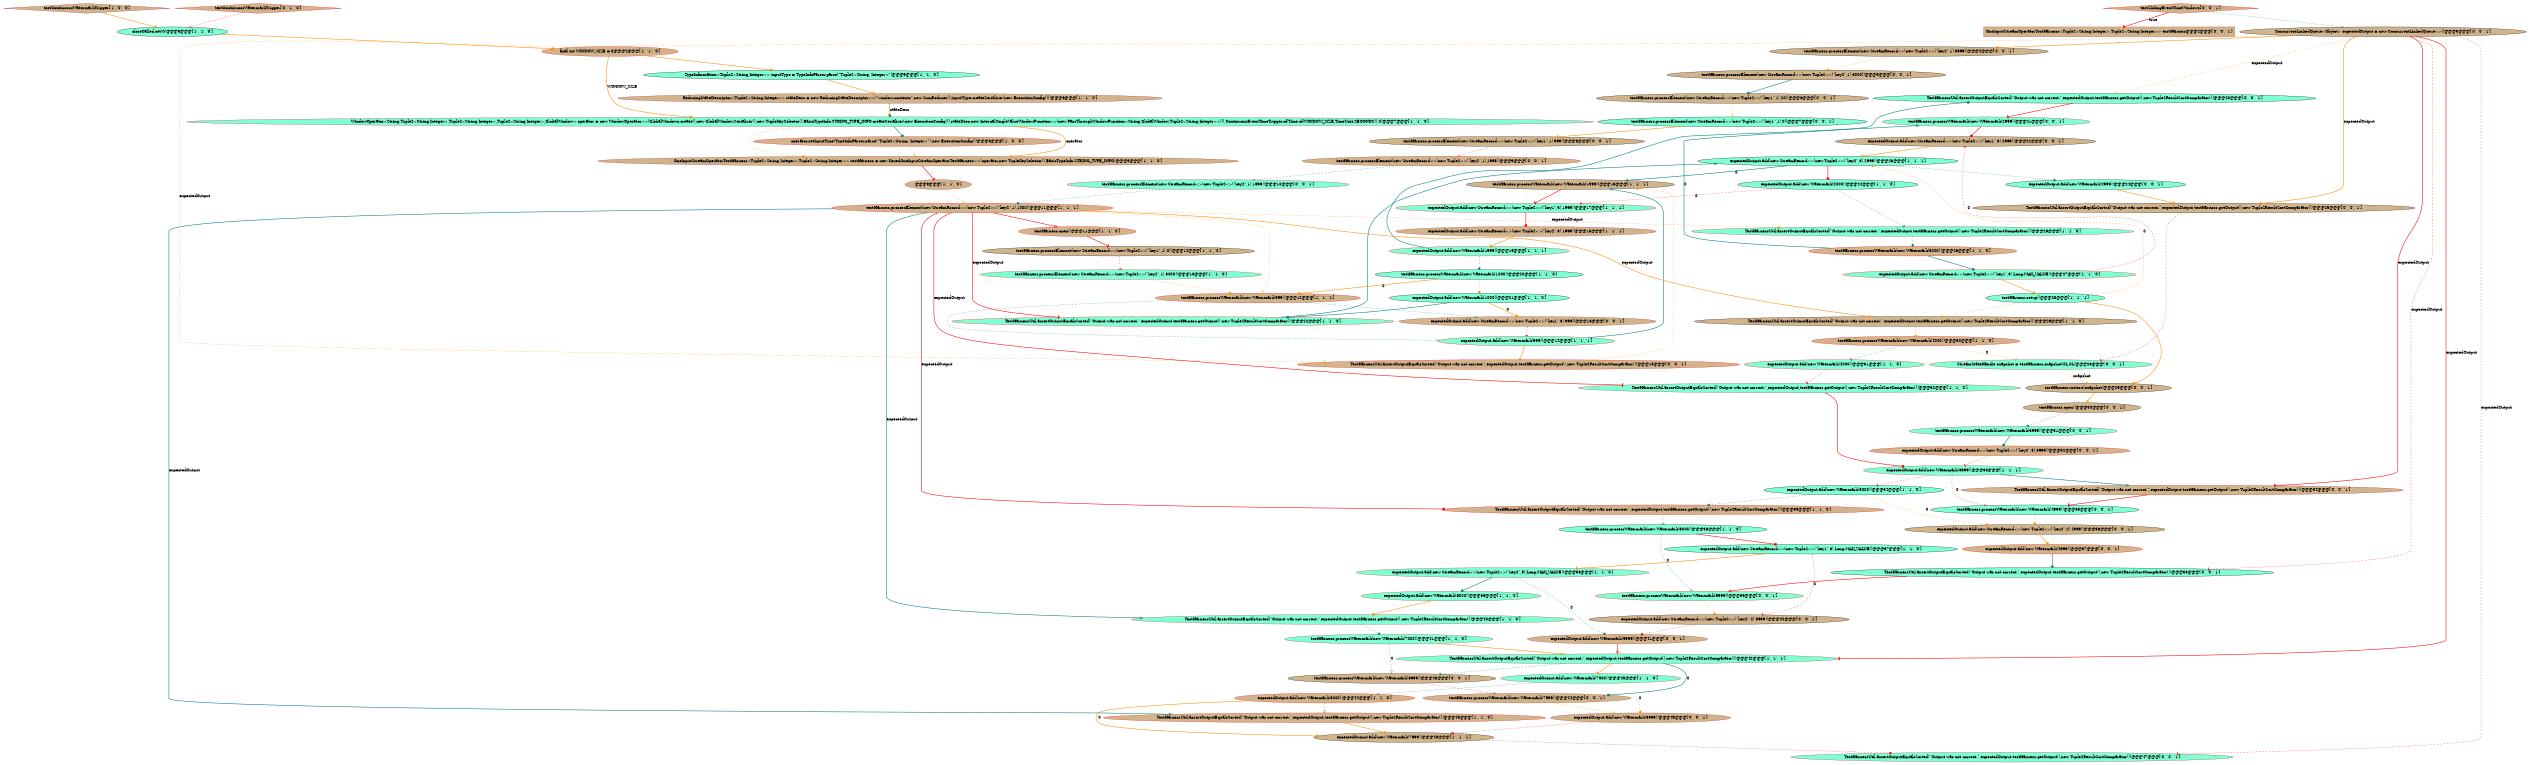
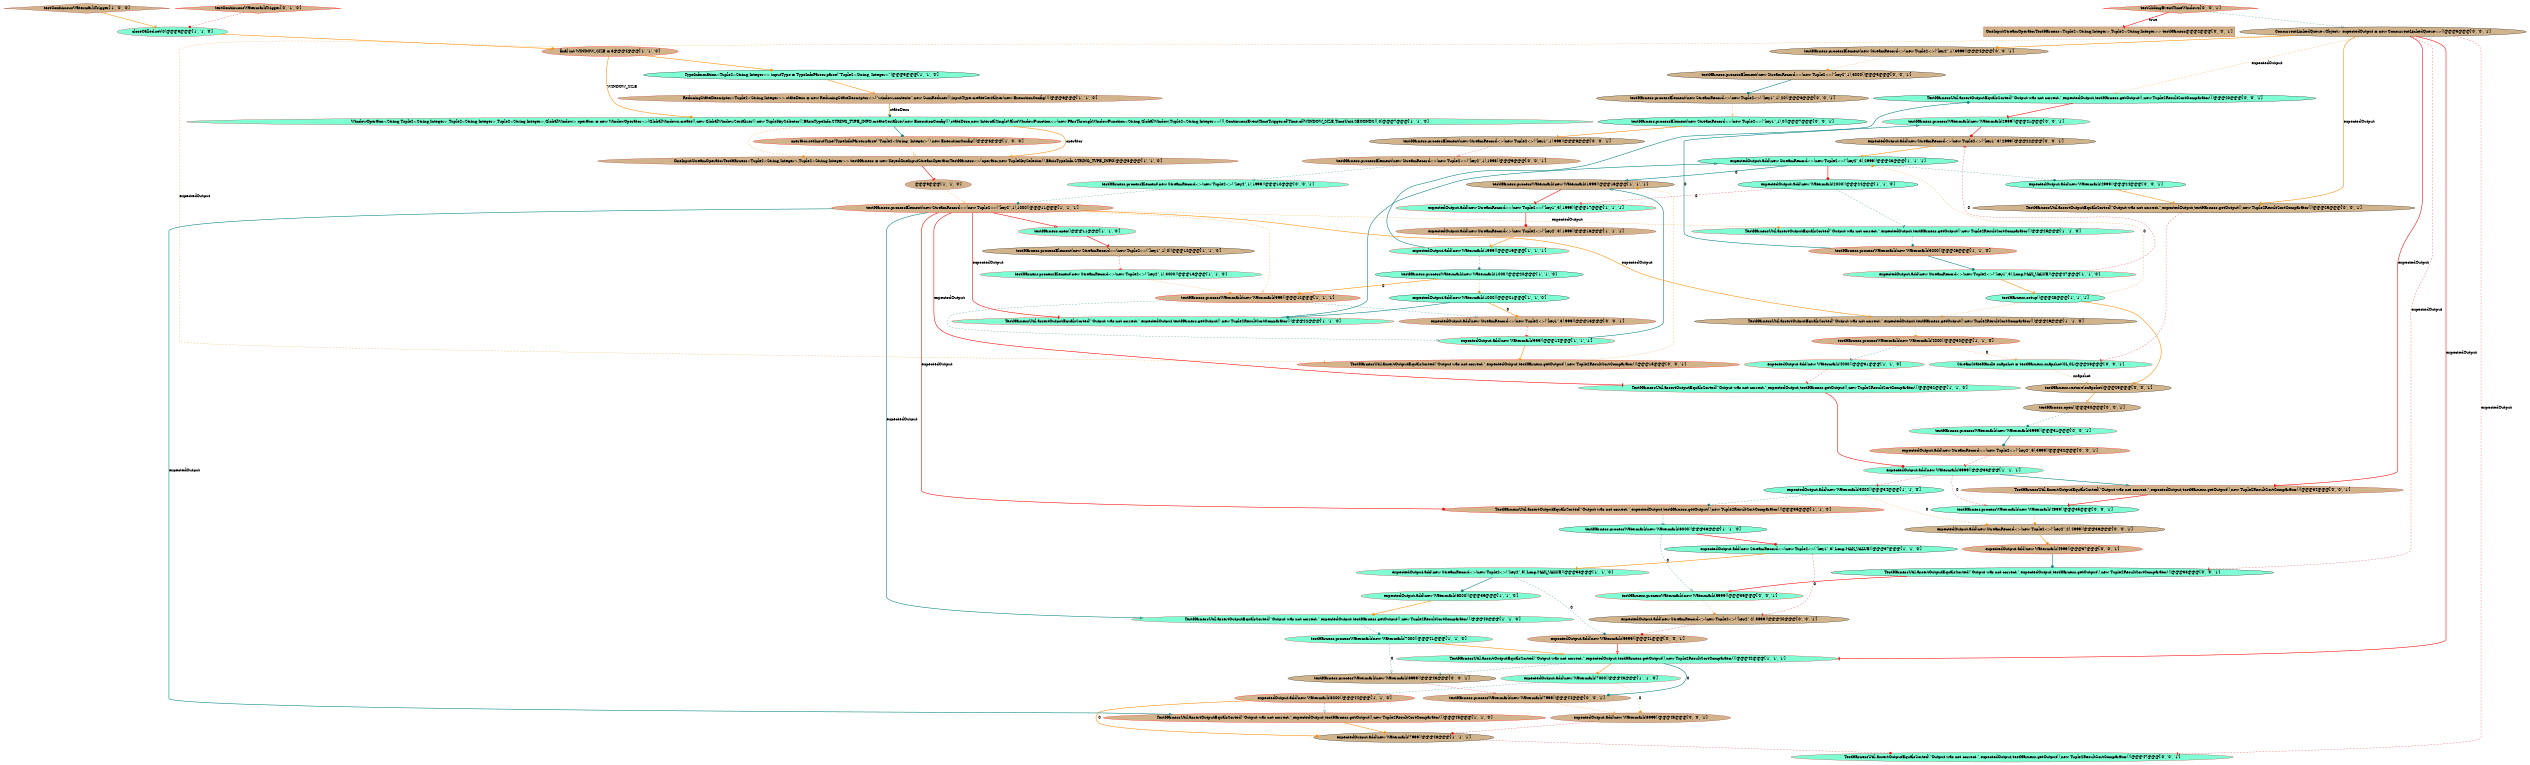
(218, 19) -> (218, 19)
(172, 32) -> (172, 32)
(1077, 231) -> (1077, 231)
